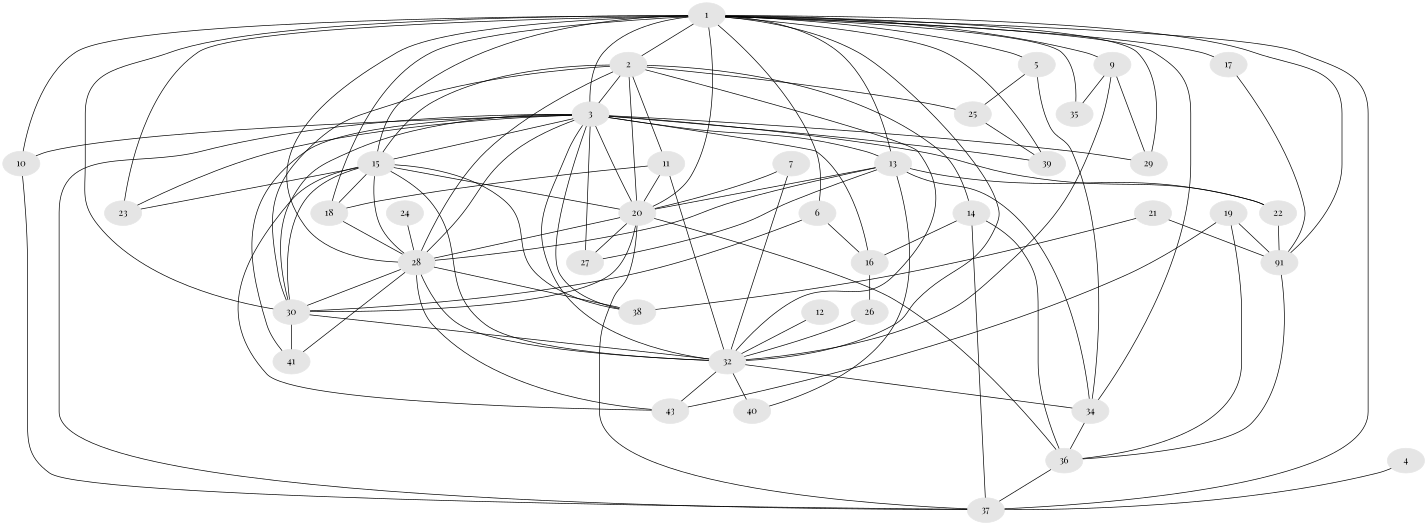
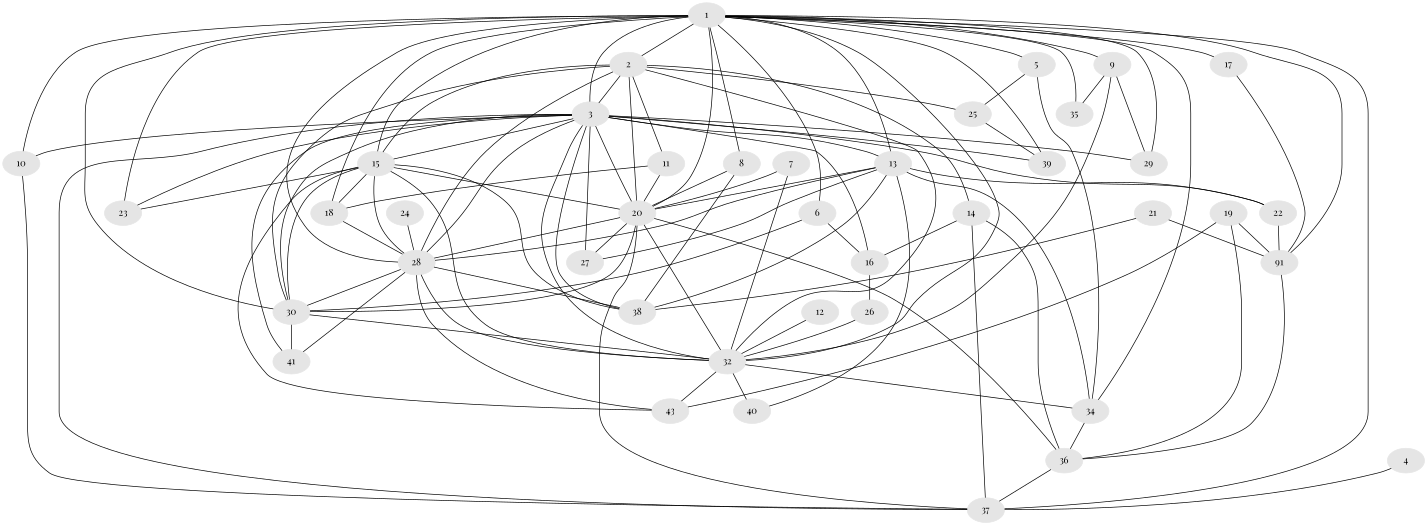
none -> (742, 164)
(697, 263) -> (682, 287)
none -> (777, 264)
